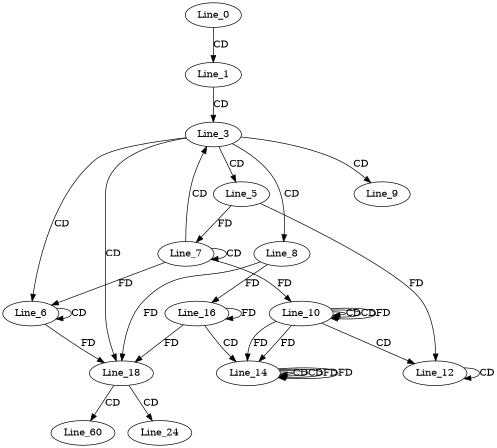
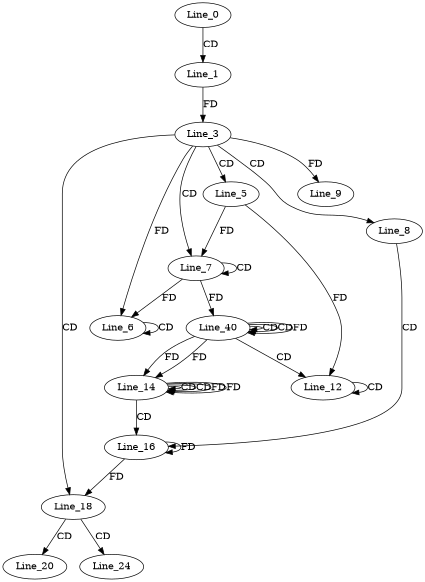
(221, 105) -> (210, 105)
(361, 164) -> (315, 164)
(189, 196) -> (180, 197)
(62, 224) -> (162, 231)
(171, 282) -> none
(252, 284) -> (409, 328)
(301, 314) -> (218, 328)
(71, 342) -> none
(217, 342) -> (136, 414)
(83, 433) -> (35, 567)
